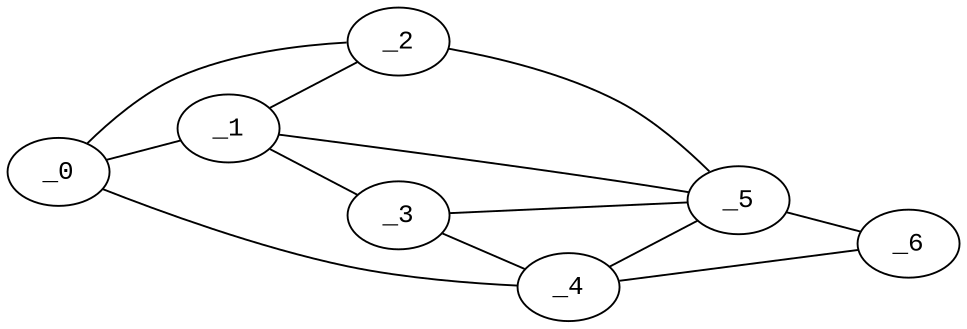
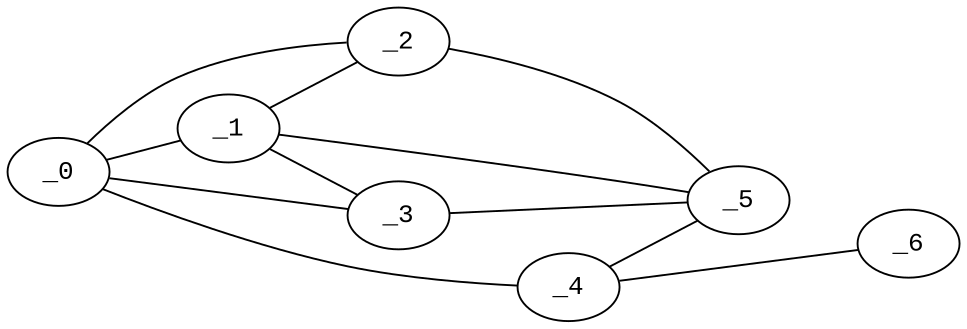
(824, 222) -> none
(484, 251) -> (229, 194)
